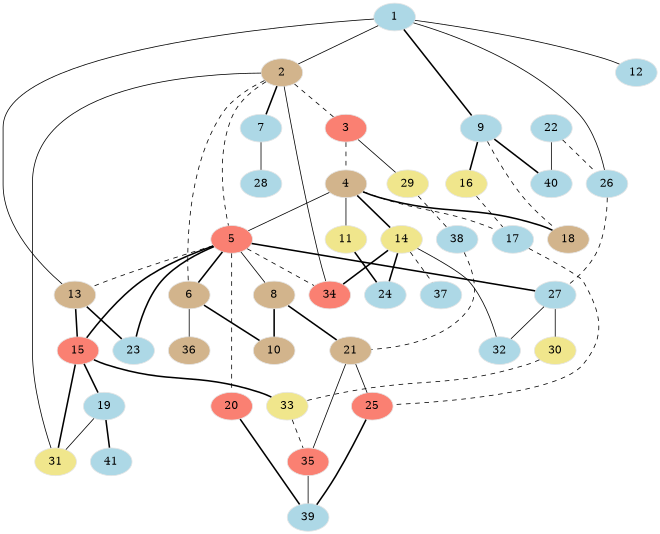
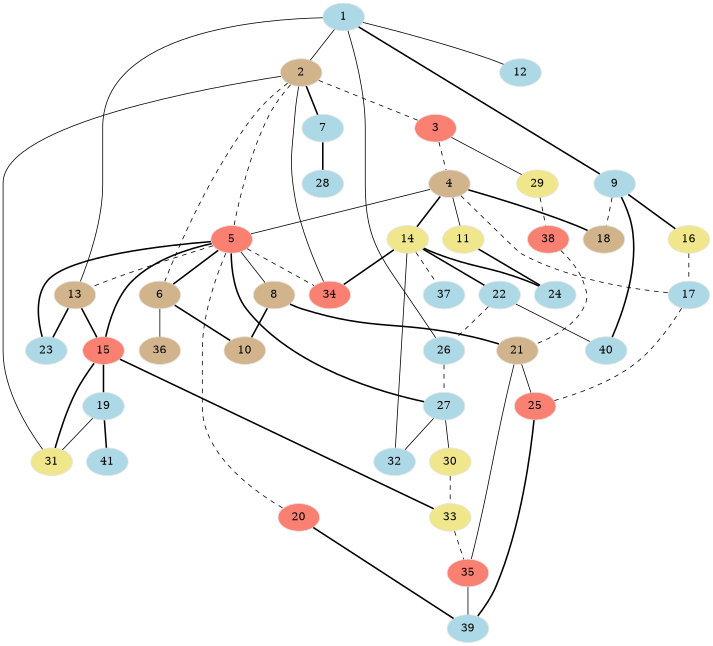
(261, 156) -> (323, 156)
(457, 239) -> (548, 239)
none -> (454, 267)
